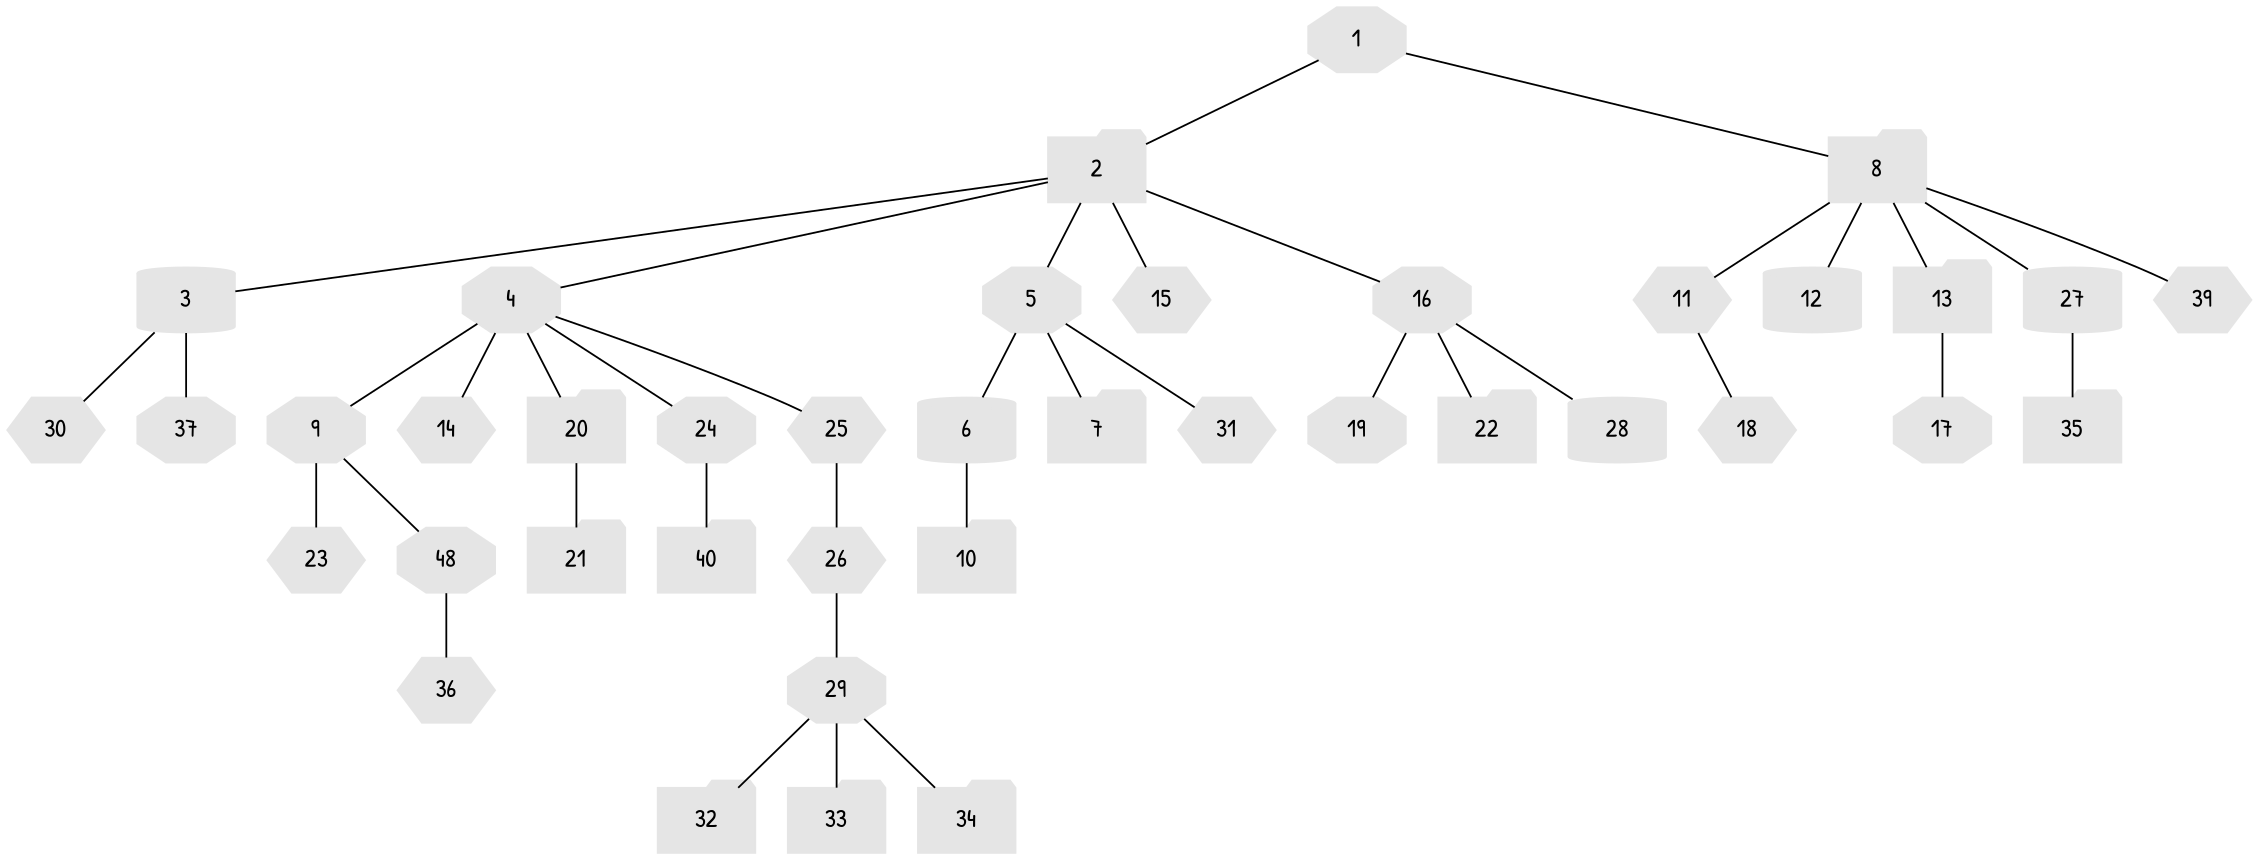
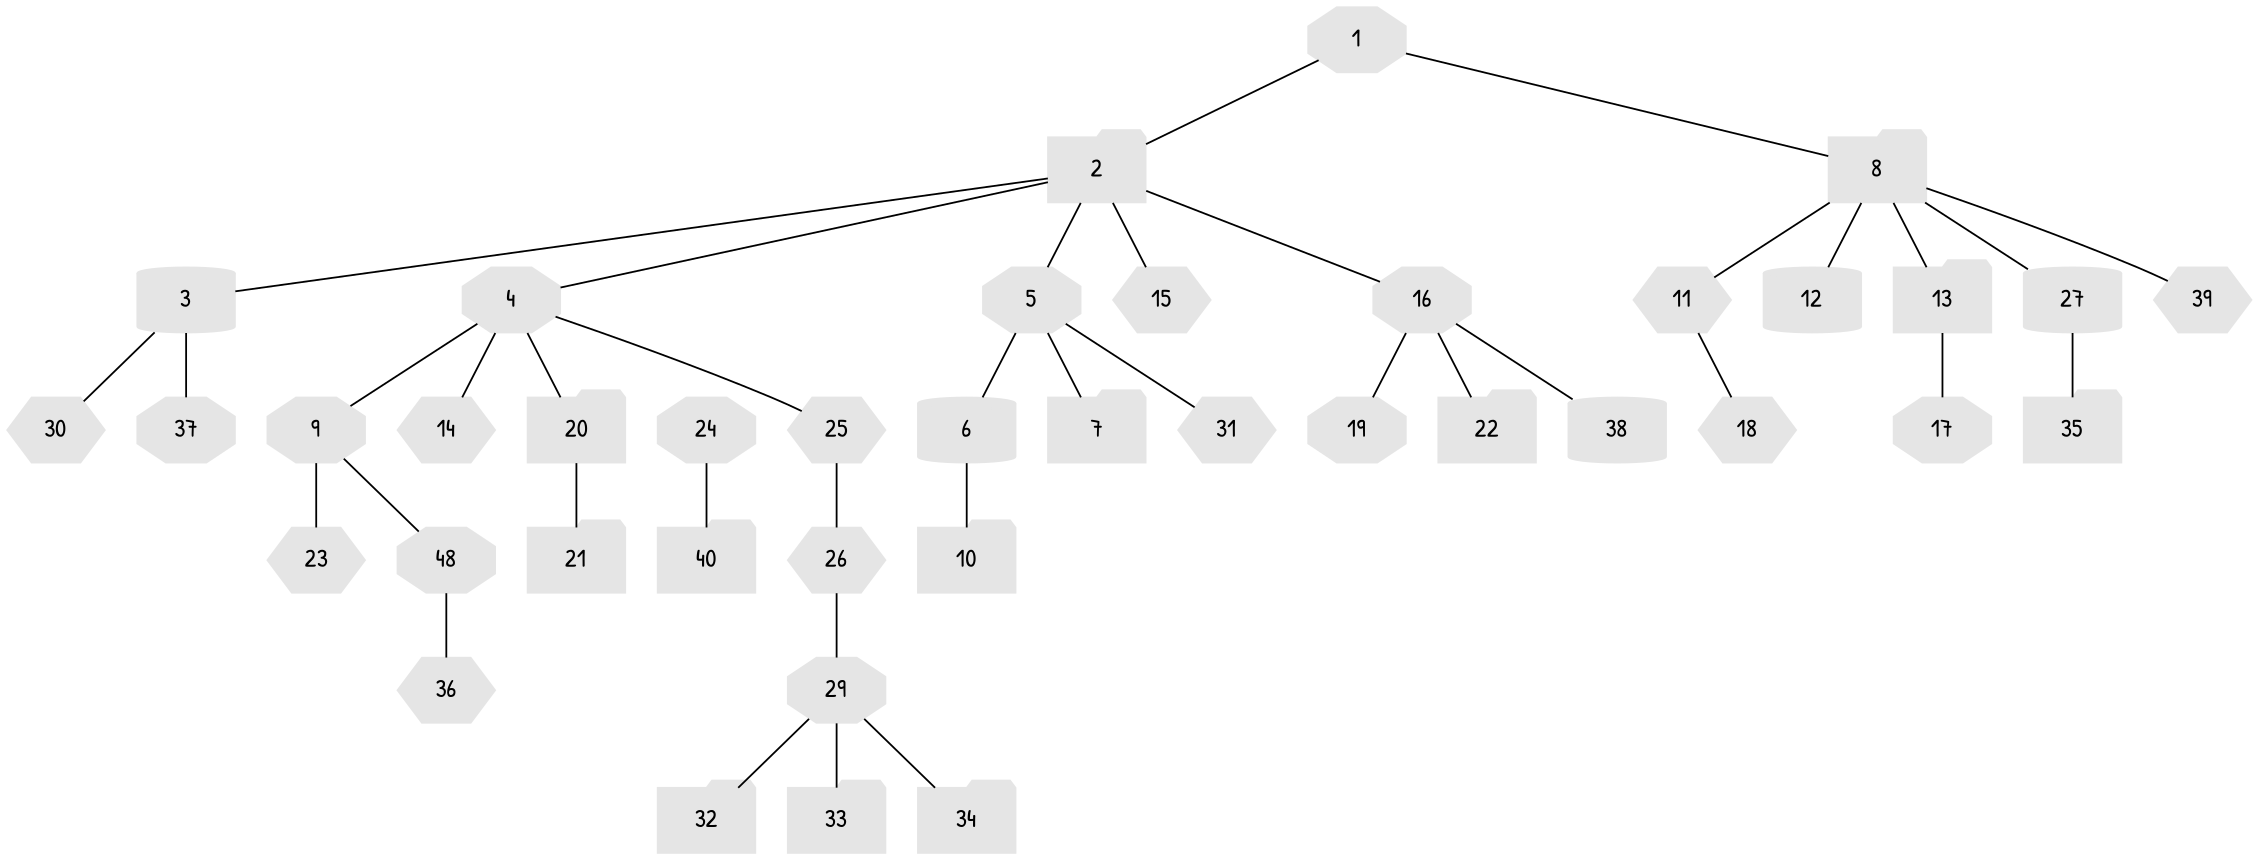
(609, 365) -> none
(1617, 430) -> (1617, 430)
